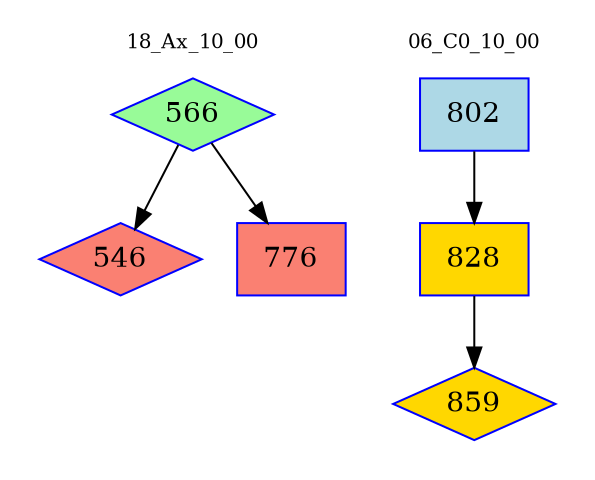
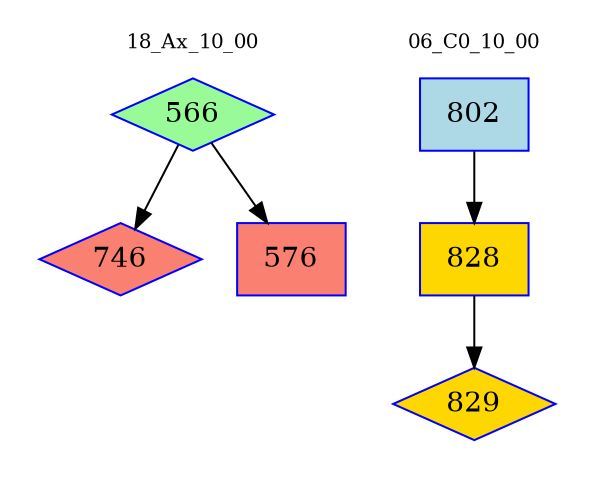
(121, 259) -> (121, 259)
(291, 259) -> (291, 259)
(474, 404) -> (474, 404)
